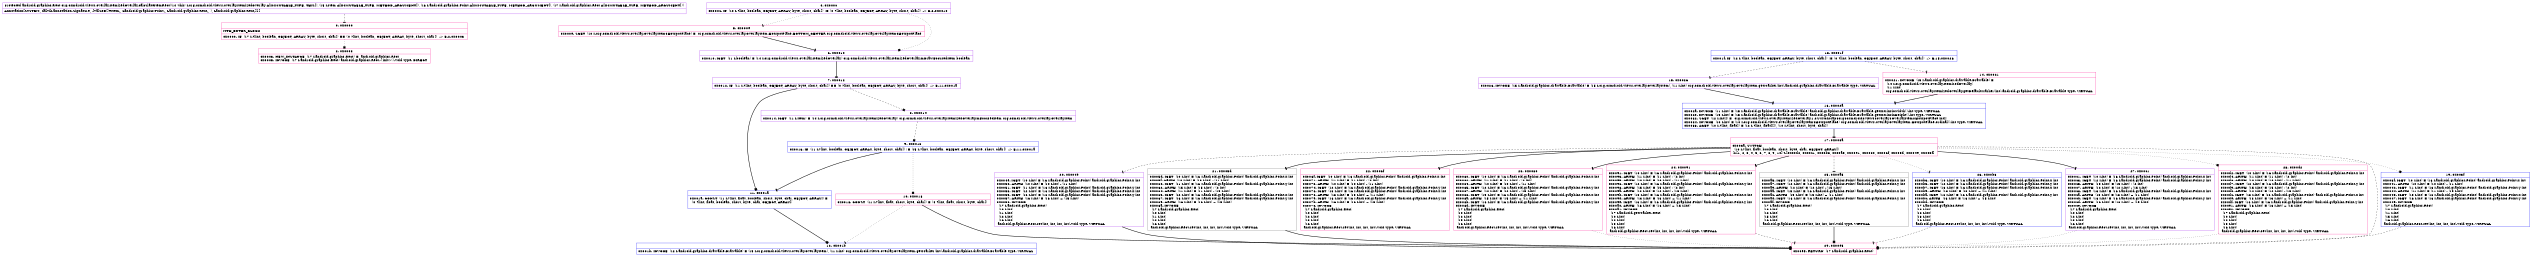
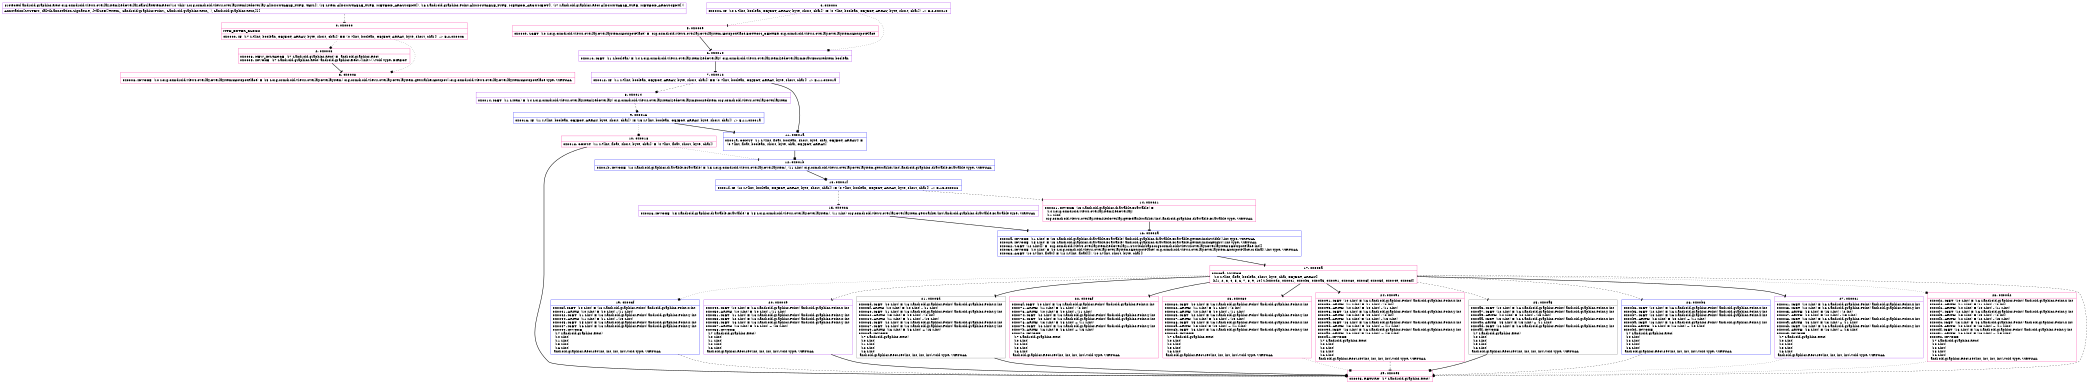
none -> (348, 78)
(1904, 163) -> (1530, 282)
none -> (816, 175)
(1635, 213) -> (1343, 341)
